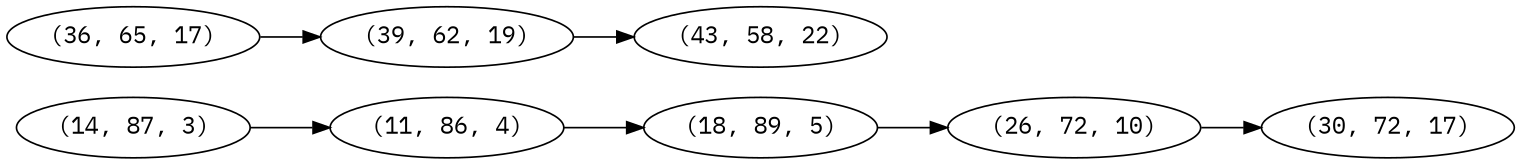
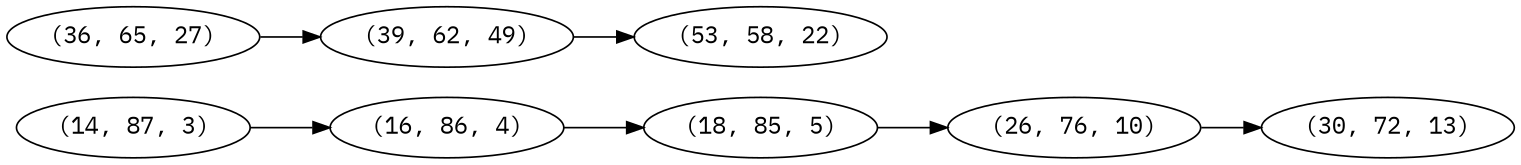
(133, 37) -> (133, 37)
(447, 37) -> (447, 37)
(761, 37) -> (761, 37)
(447, 128) -> (447, 128)
(761, 128) -> (761, 128)
(1074, 128) -> (1074, 128)
(1388, 128) -> (1388, 128)
